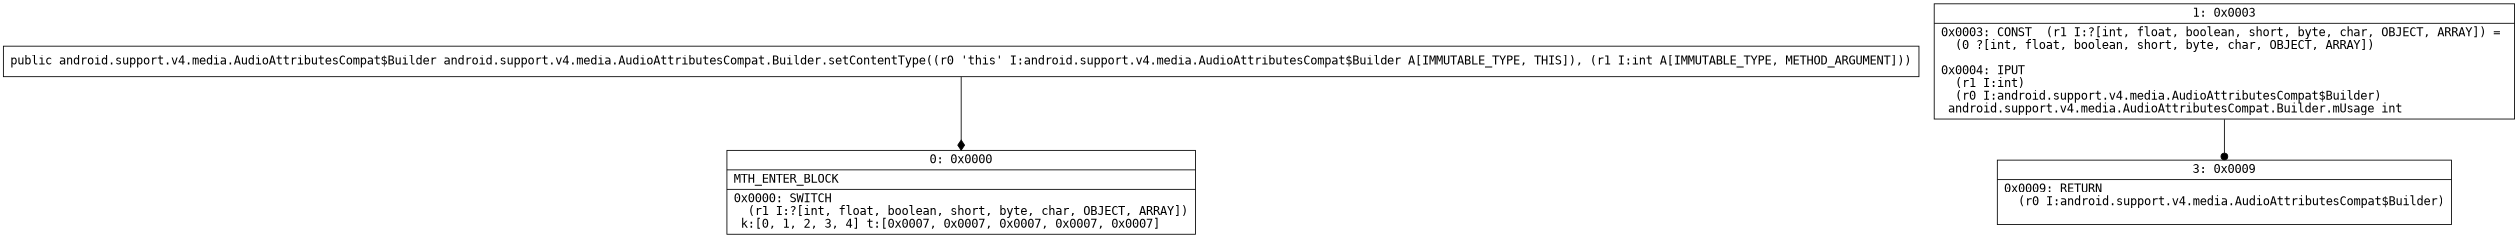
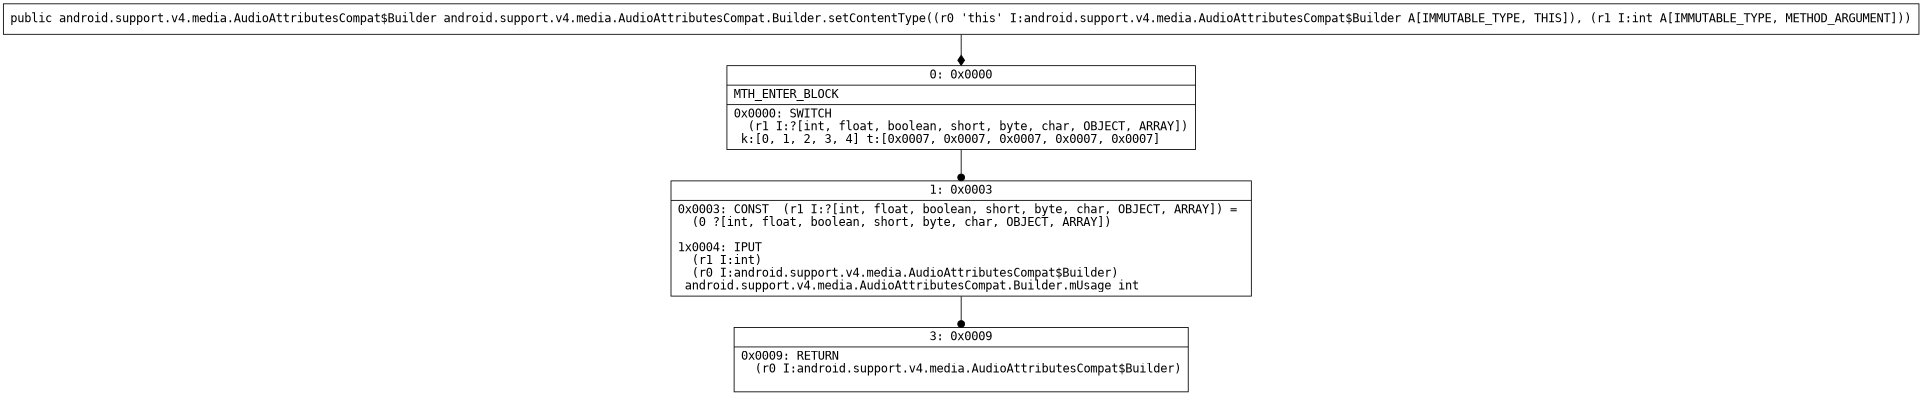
(1990, 71) -> (727, 248)
none -> (961, 162)
